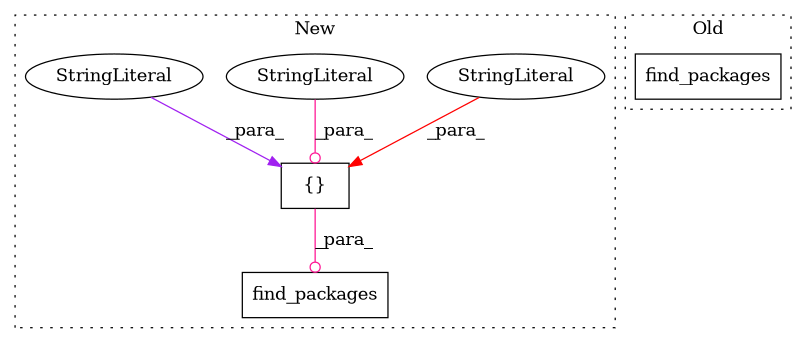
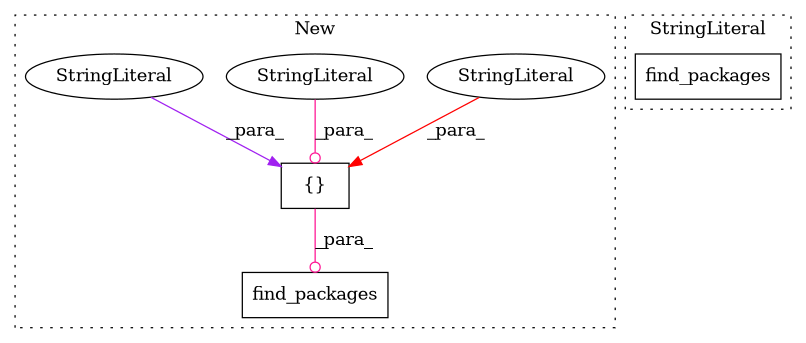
(708, 30) -> (708, 30)
